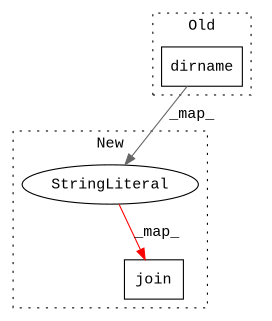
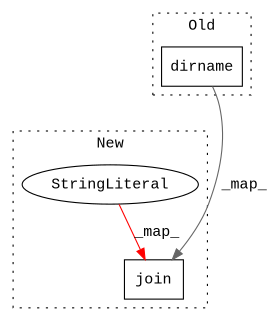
(160, 121) -> (218, 173)
